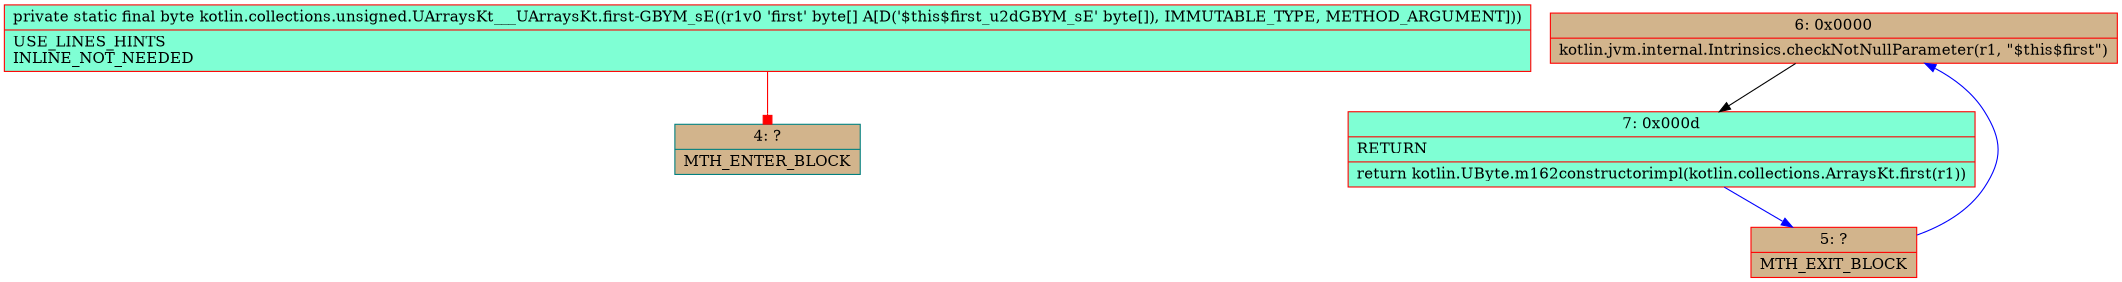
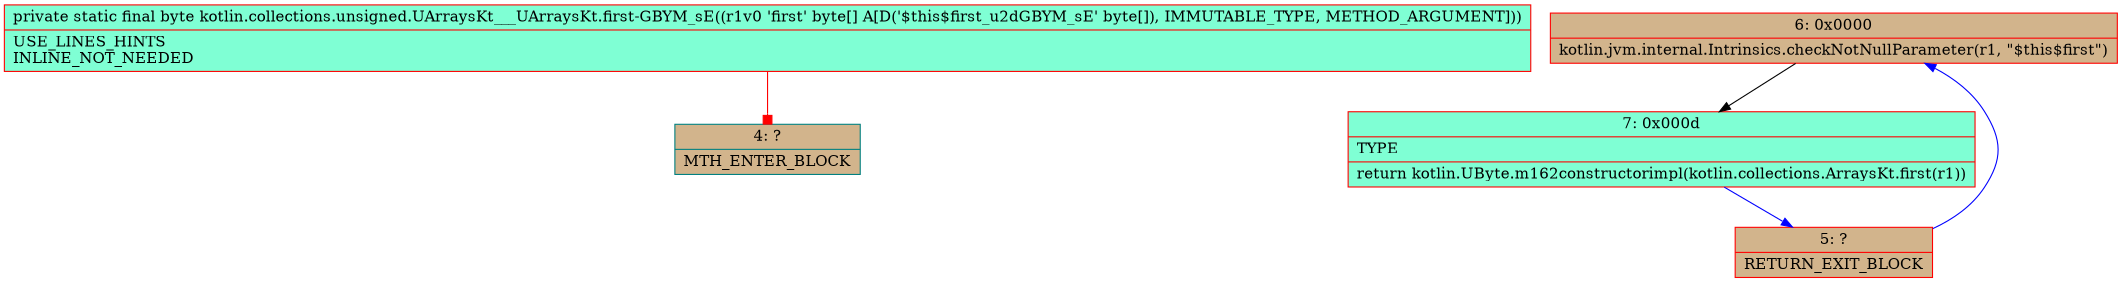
(1392, 149) -> (1378, 149)
(1834, 264) -> (1834, 264)
